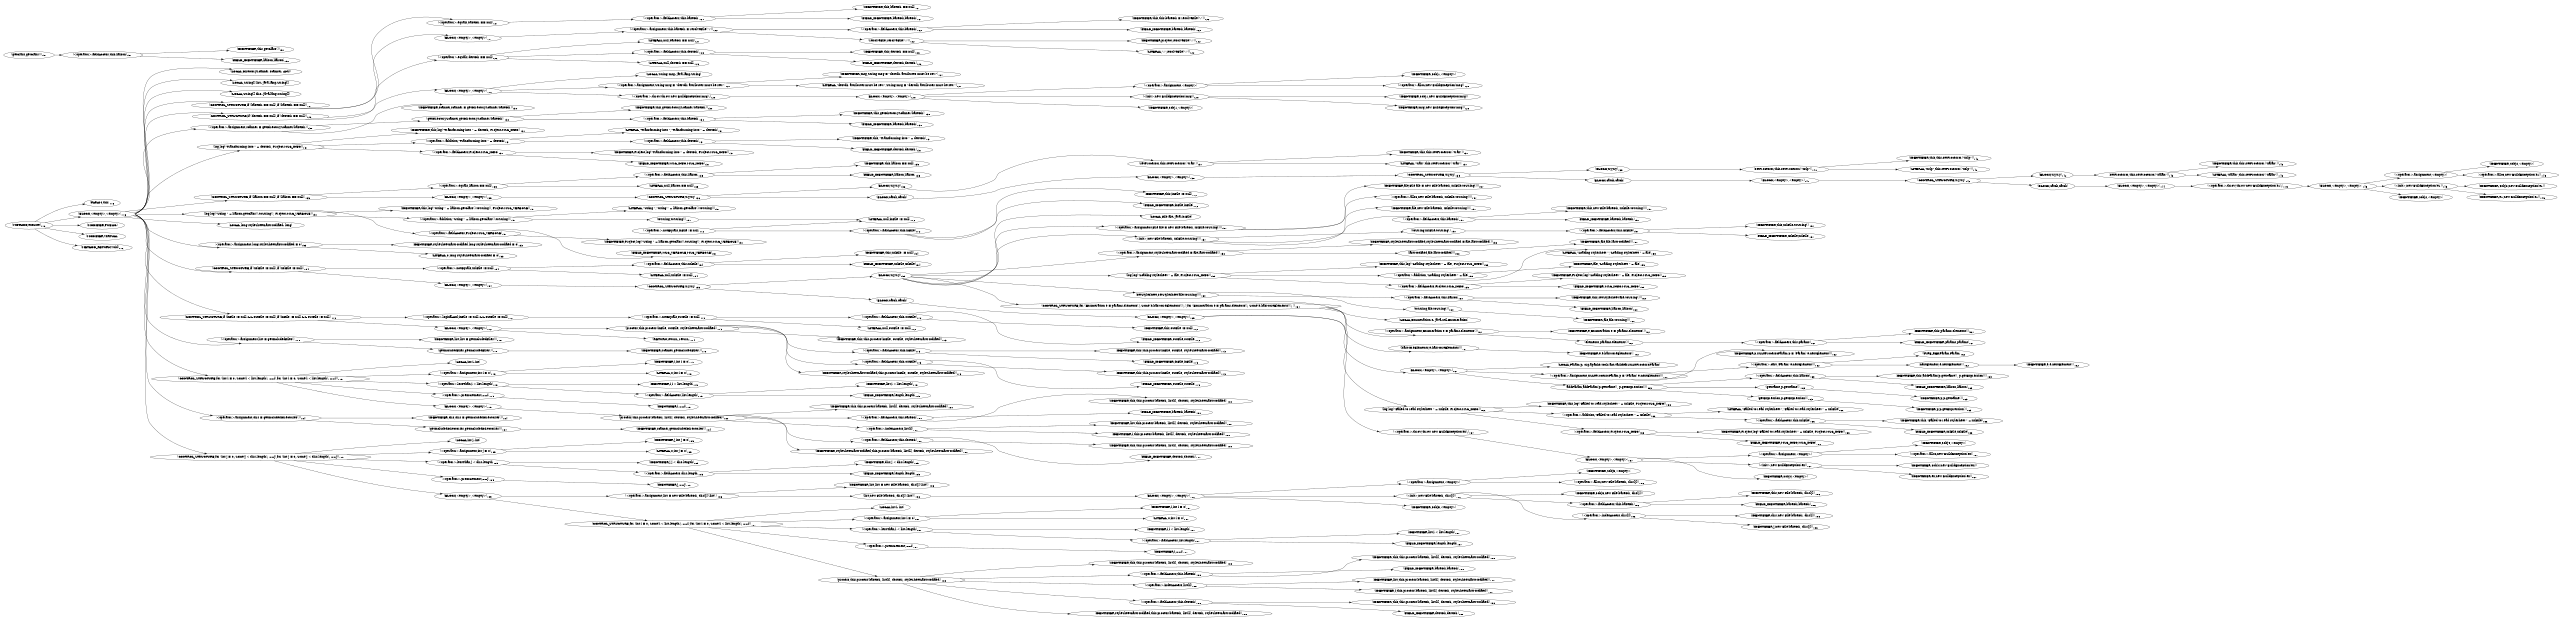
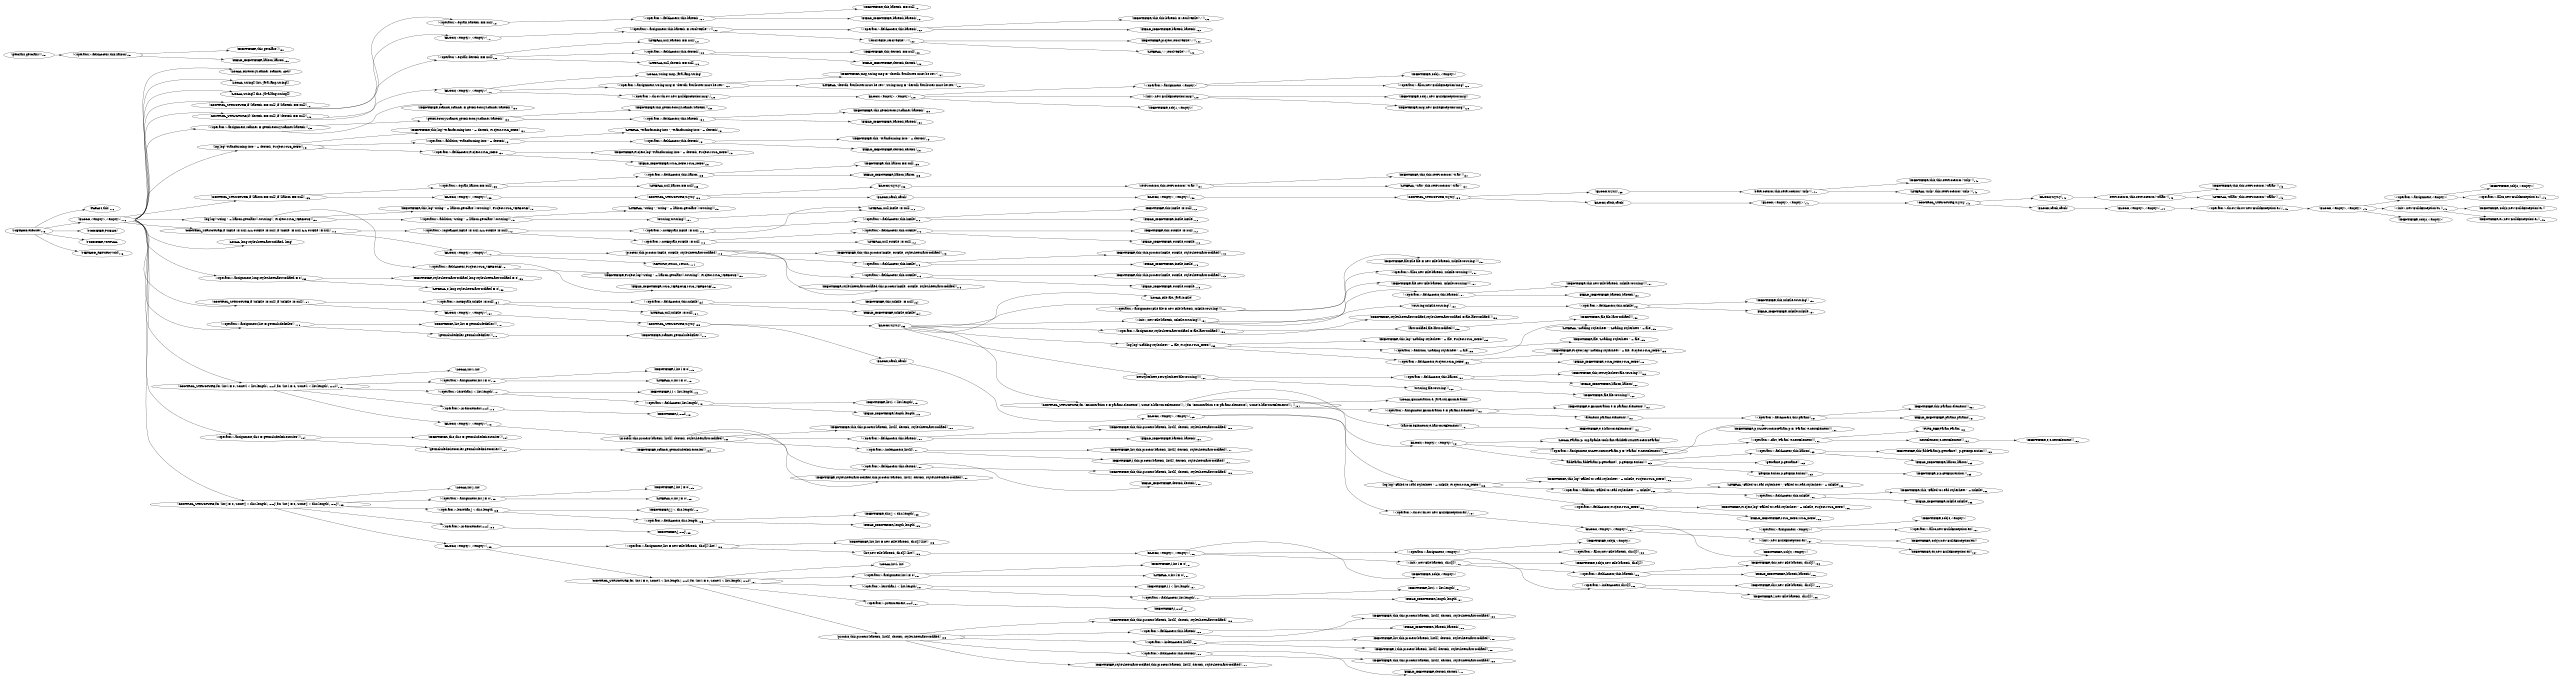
none -> (579, 231)
(1944, 399) -> none
